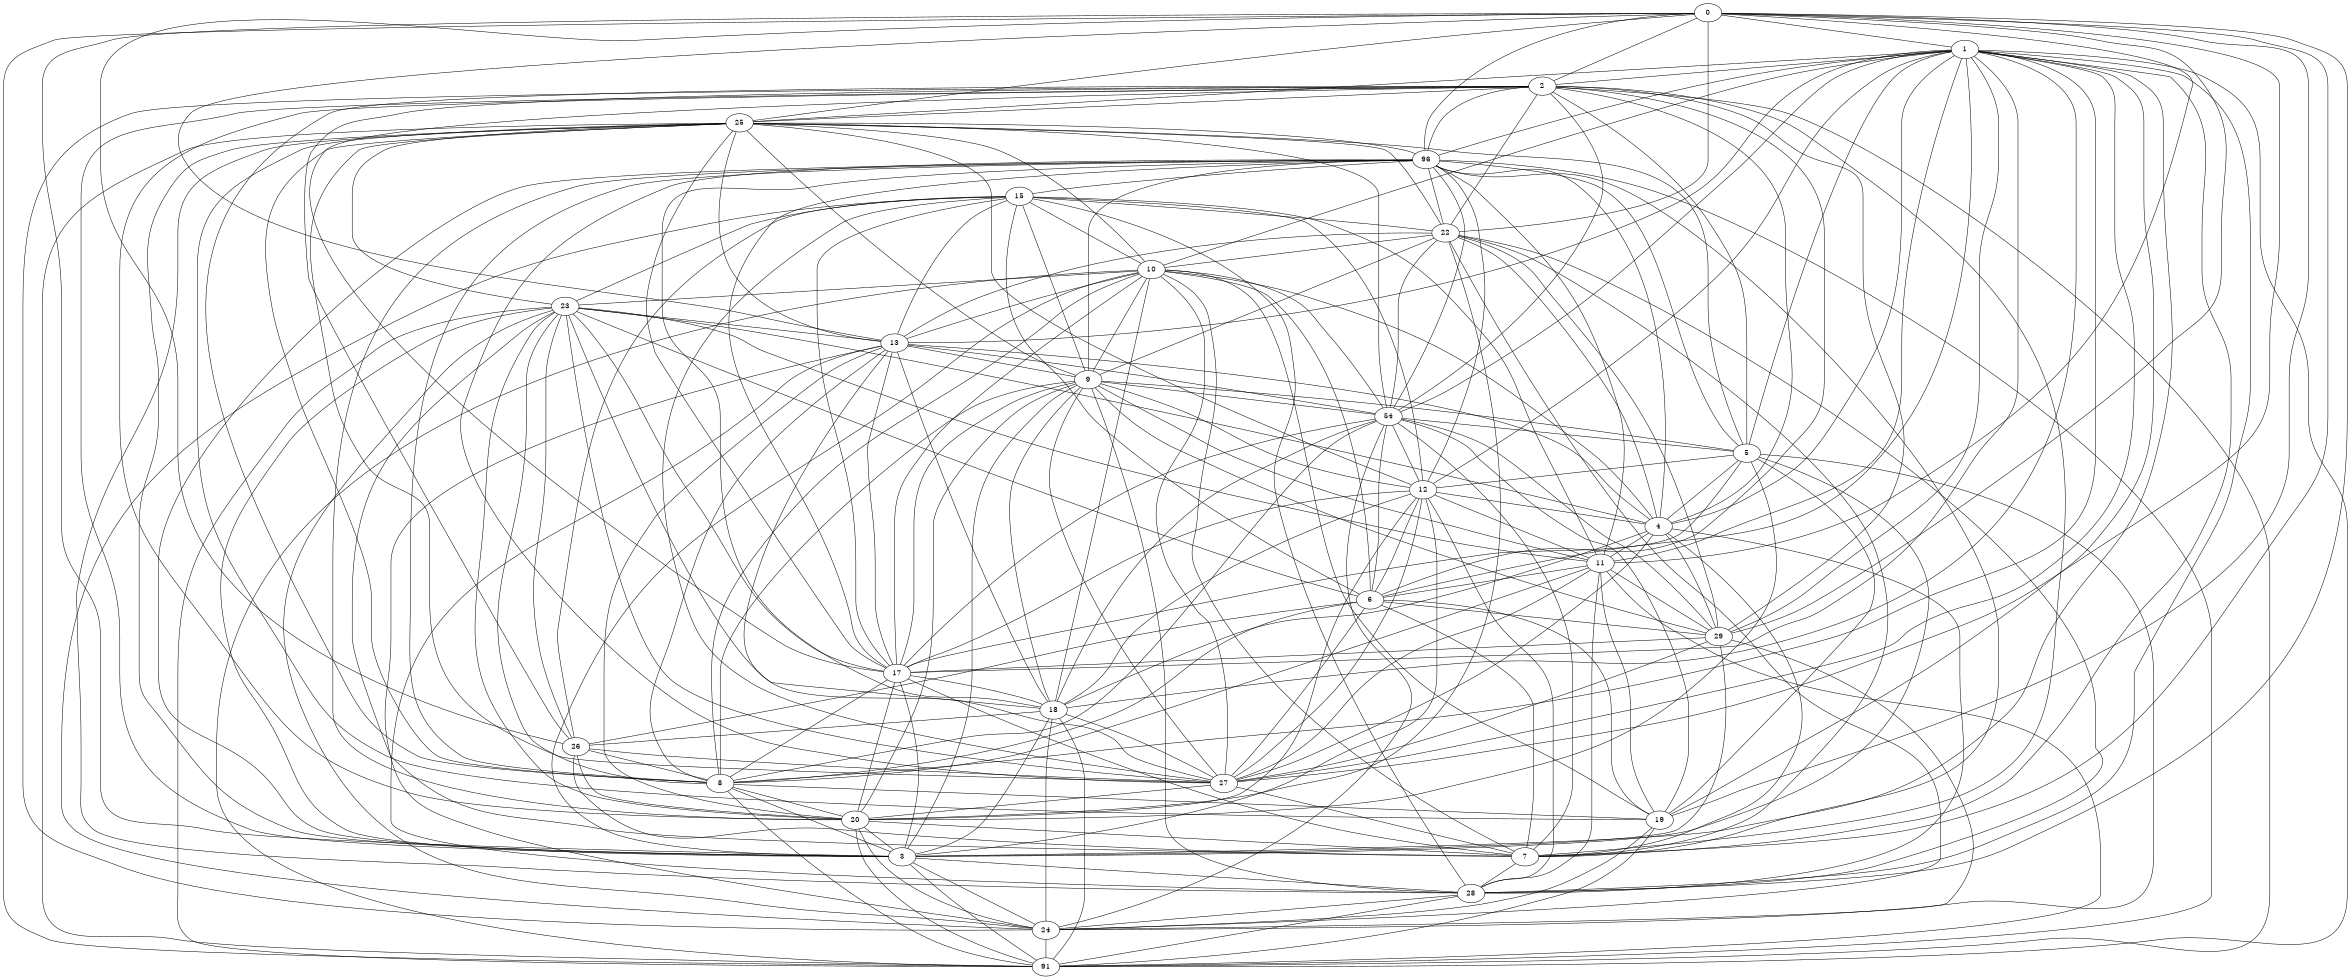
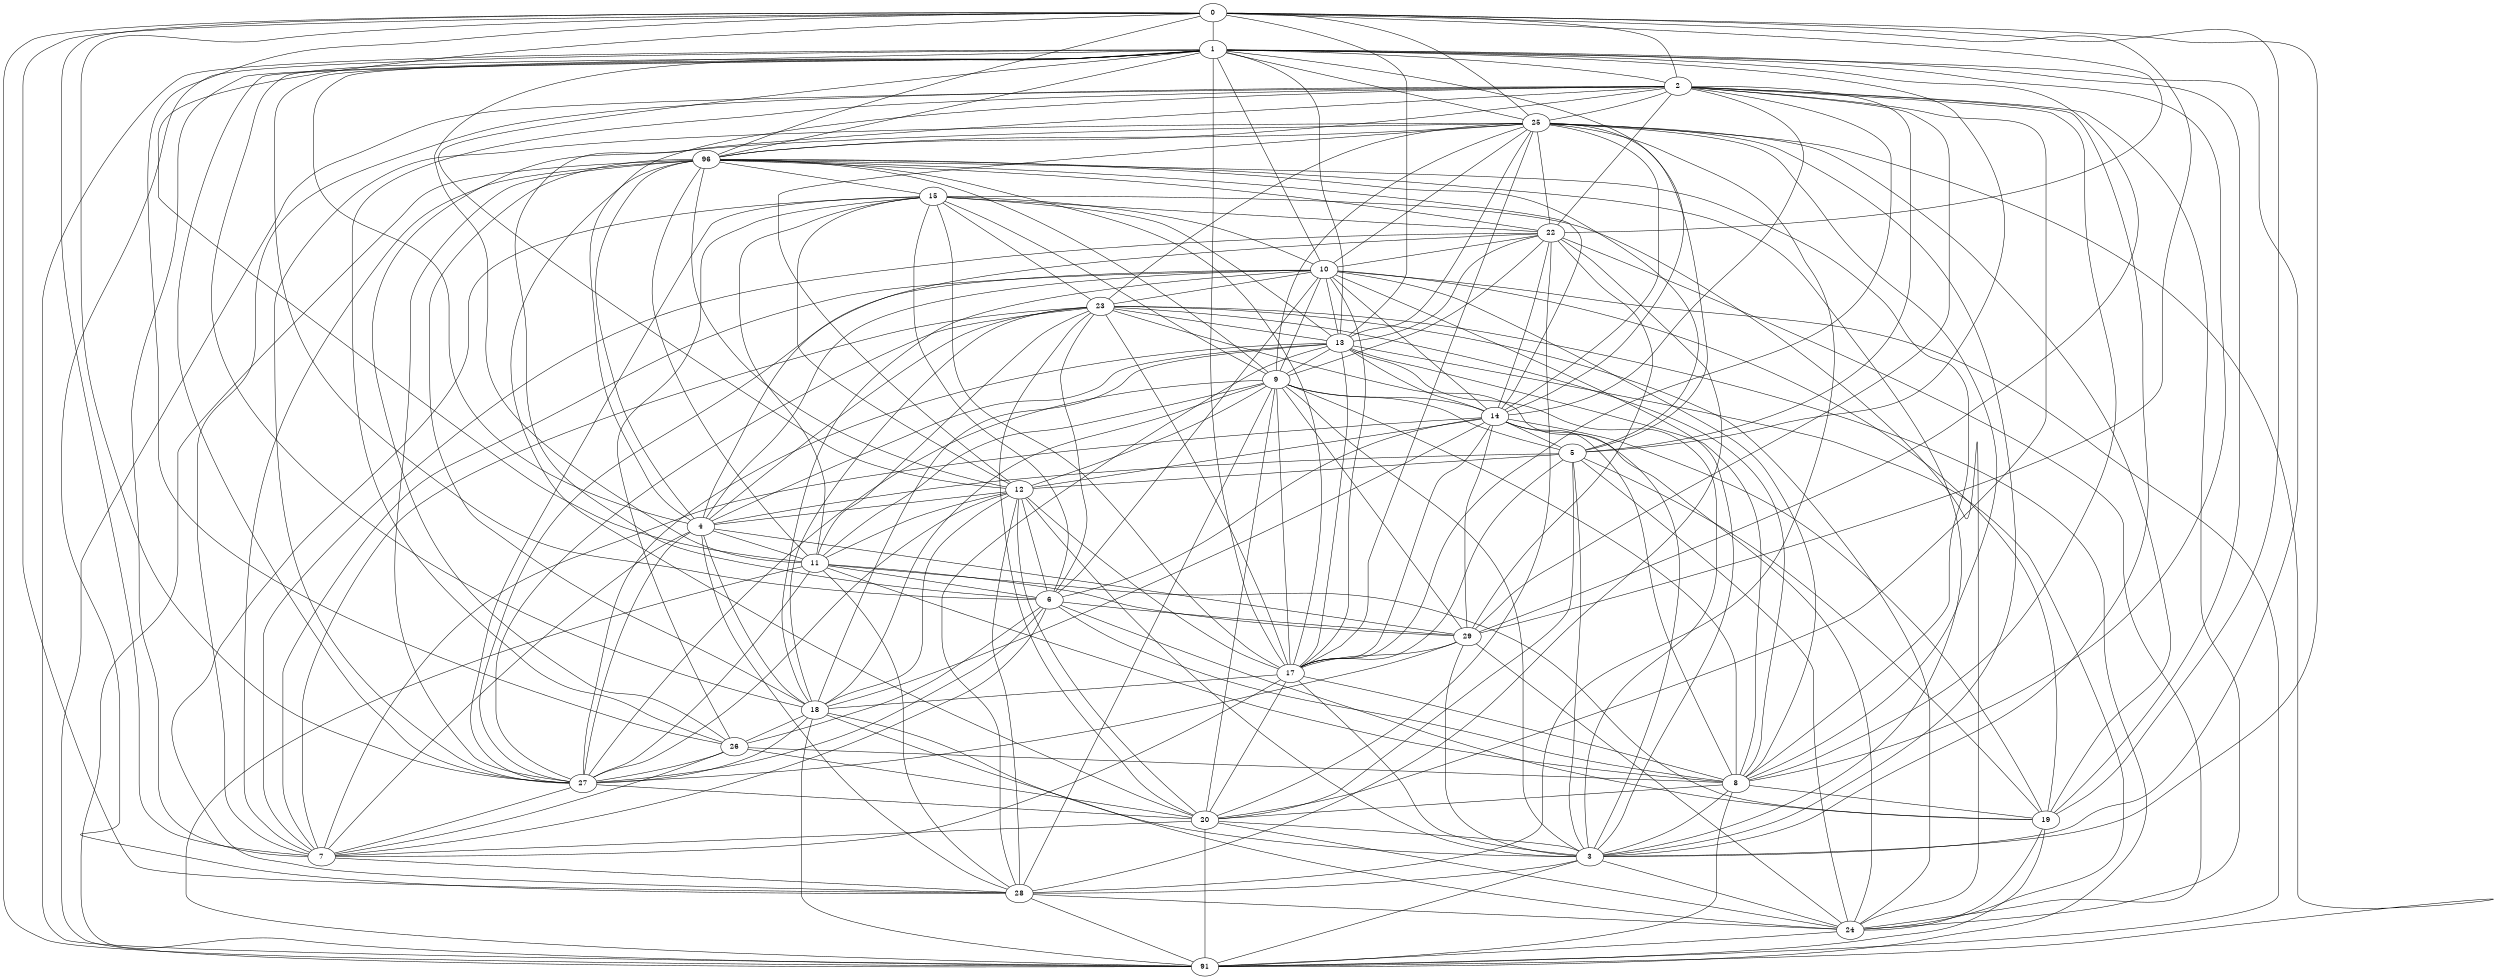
(1388, 416) -> (1495, 416)
(540, 529) -> (567, 158)
(608, 612) -> (1715, 487)
